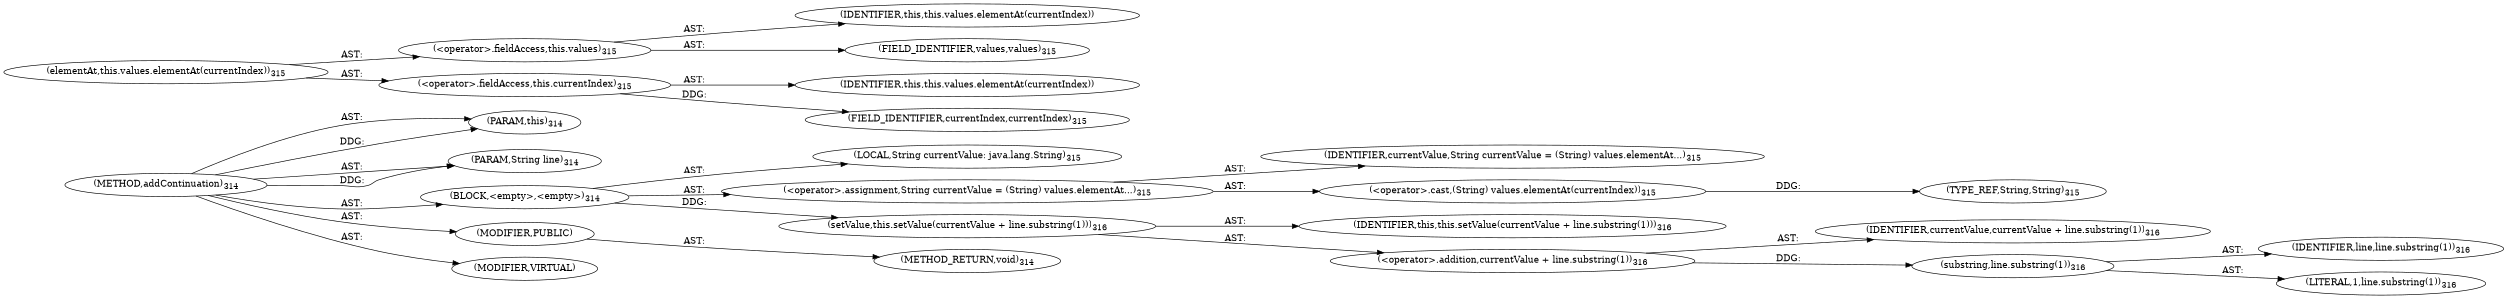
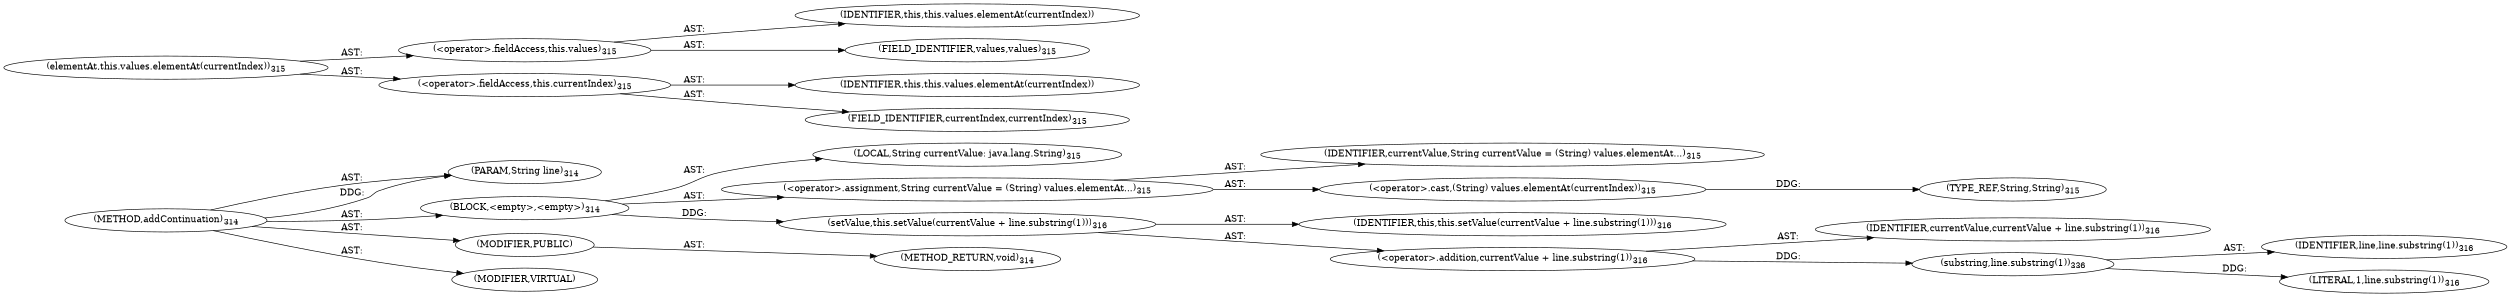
(696, 95) -> (696, 95)
(525, 122) -> none
(2078, 265) -> (2078, 263)
(2234, 271) -> (2236, 269)
